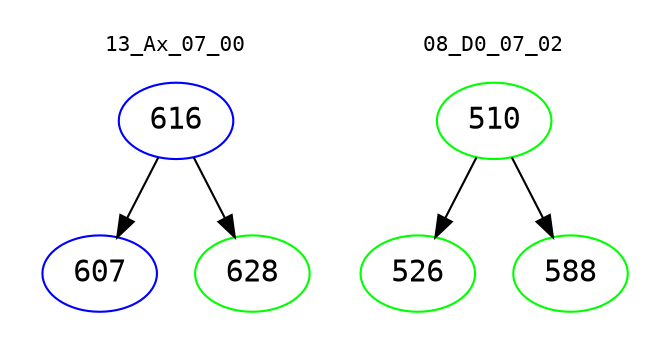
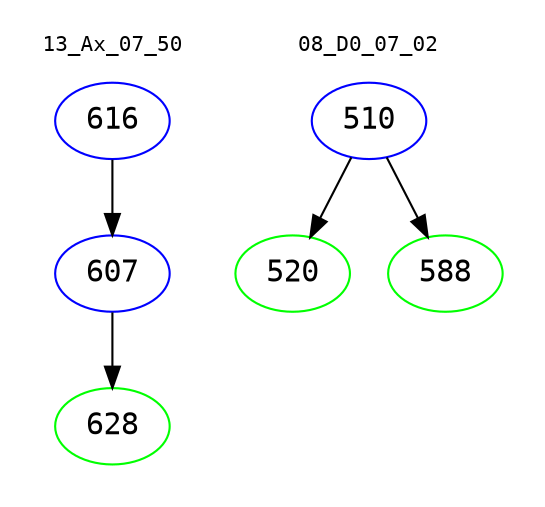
(176, 46) -> (113, 46)
(494, 121) -> (369, 121)
(209, 188) -> (112, 340)
(418, 274) -> (293, 274)
